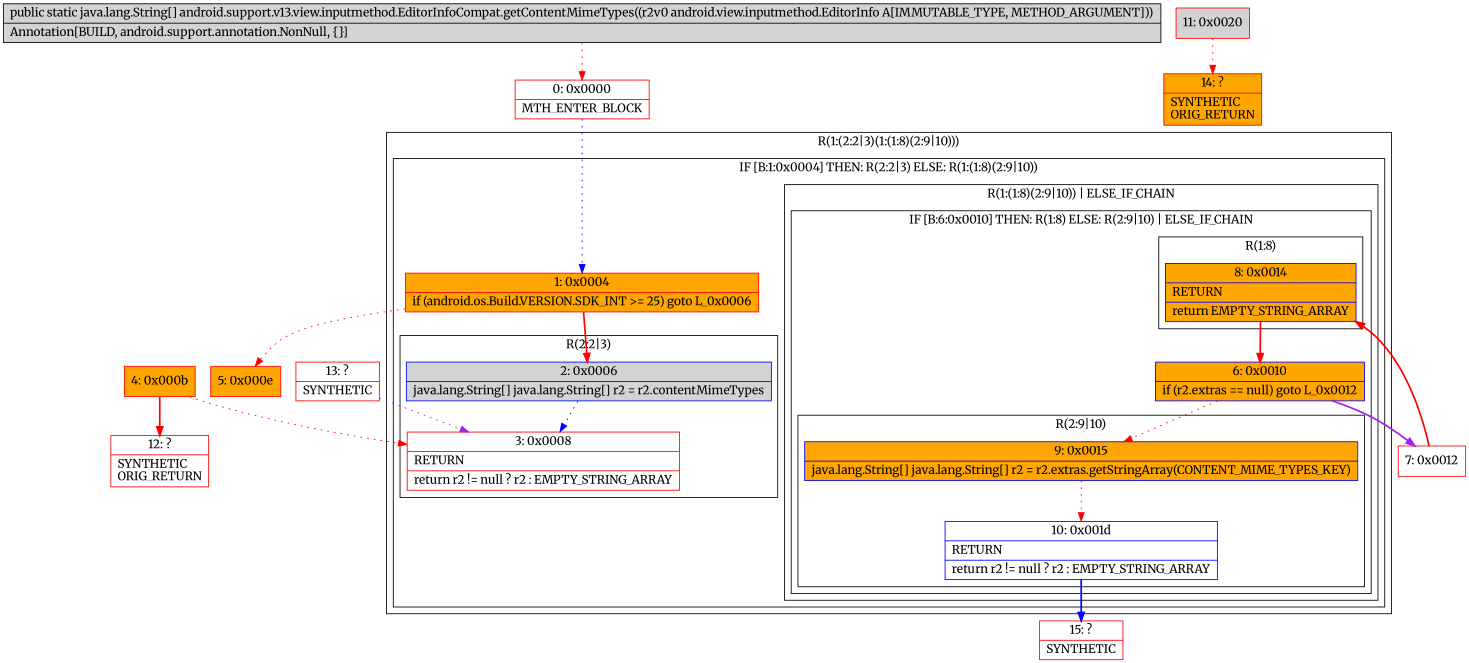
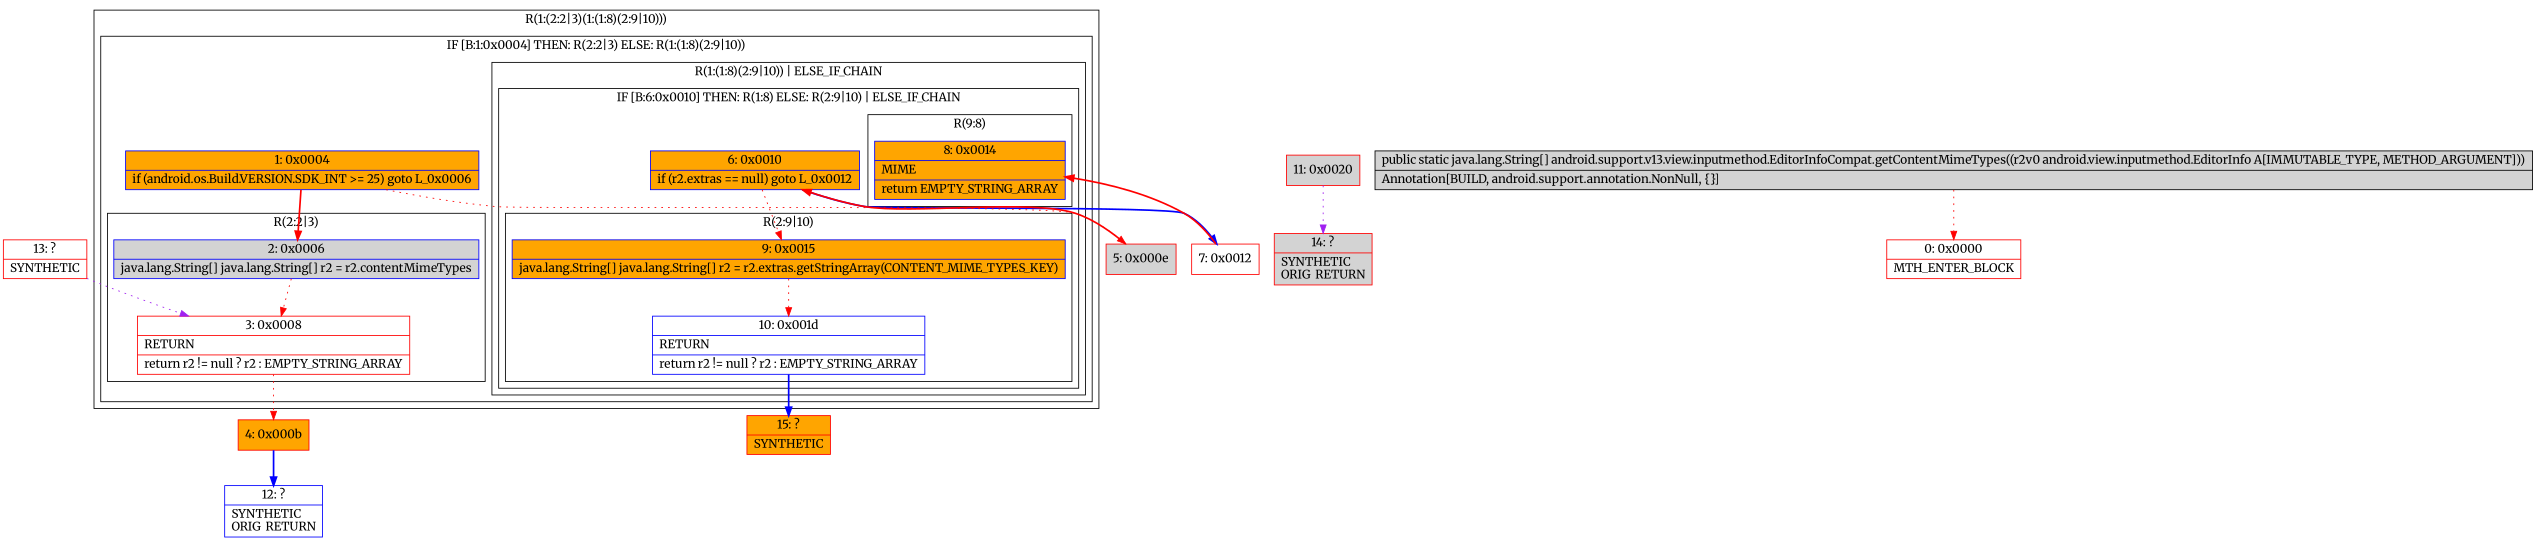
(1213, 52) -> (1323, 205)
(1213, 99) -> (1323, 259)
(582, 192) -> none
(1261, 247) -> (970, 124)
(1198, 292) -> (899, 170)
(582, 293) -> (302, 170)
(1260, 338) -> (972, 207)
(246, 381) -> (1141, 259)
(1356, 410) -> (1105, 209)
(160, 412) -> (274, 464)
(571, 413) -> (287, 293)
(293, 424) -> (274, 393)
(160, 461) -> (274, 511)
(1081, 640) -> (789, 435)
